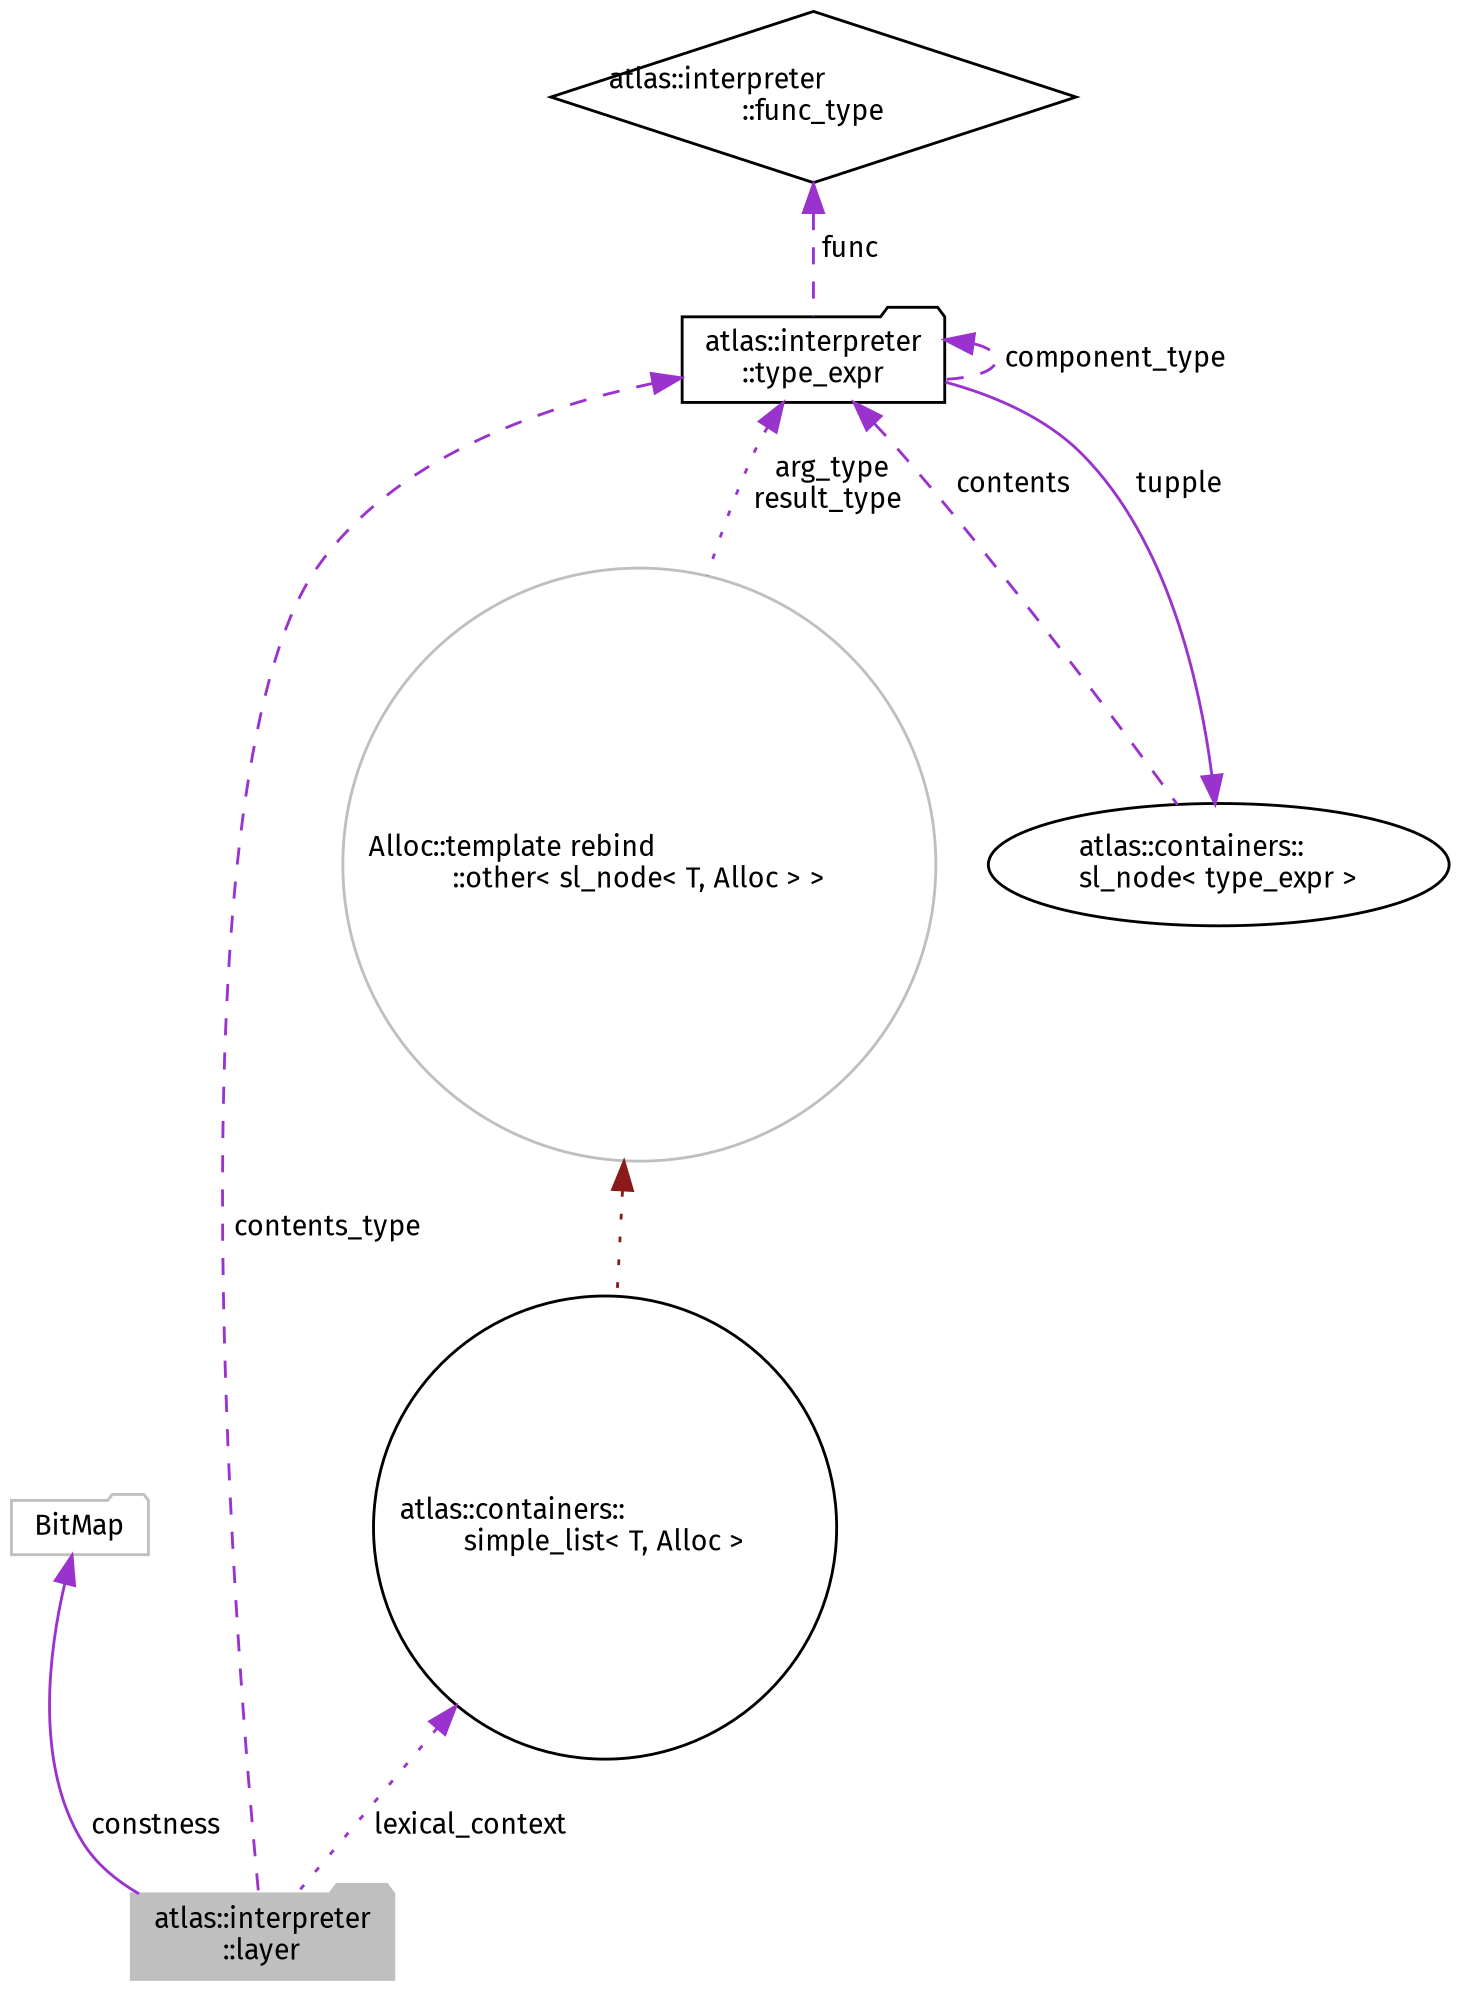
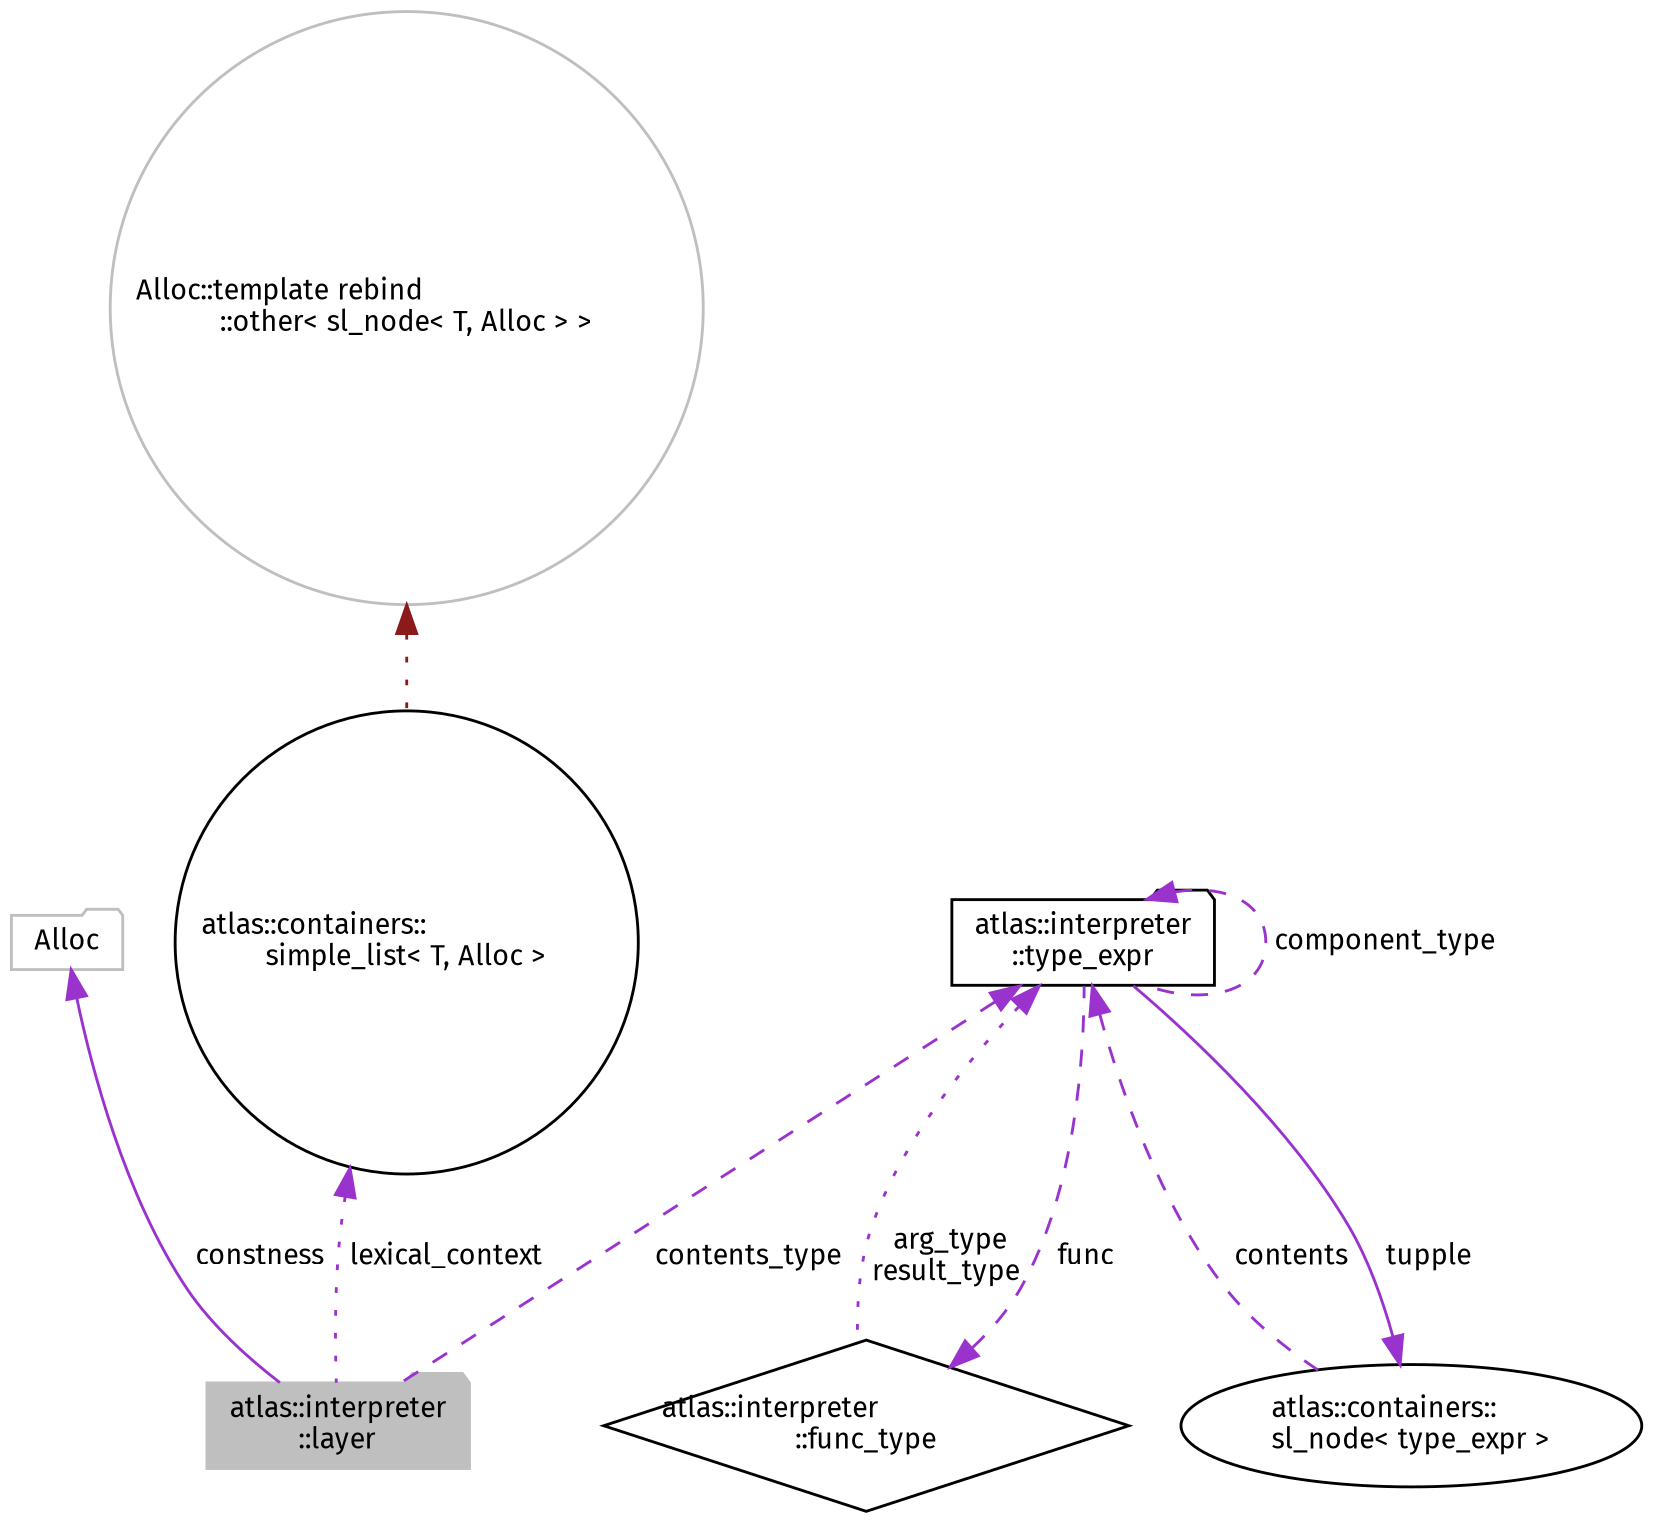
(734, 500) -> (903, 1159)
(80, 1528) -> (67, 942)
